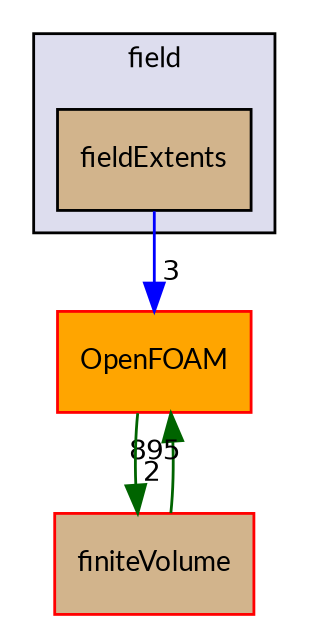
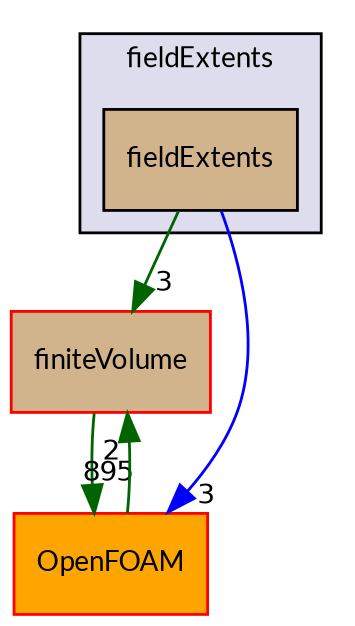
(154, 60) -> (201, 60)
none -> (161, 250)
